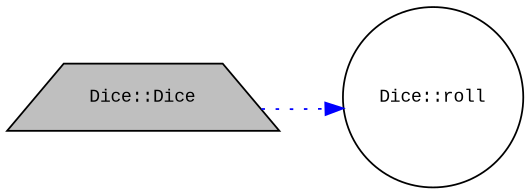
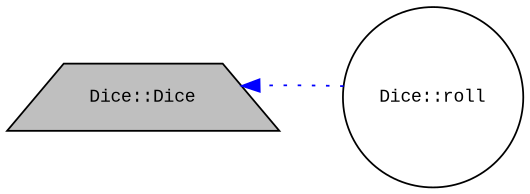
(293, 109) -> (302, 85)
